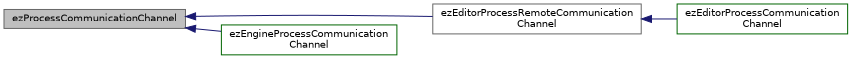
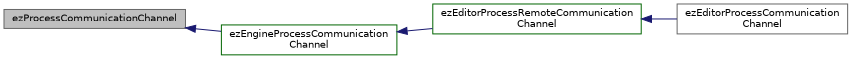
(314, 15) -> (420, 30)
(537, 19) -> (537, 19)
(762, 19) -> (762, 19)
